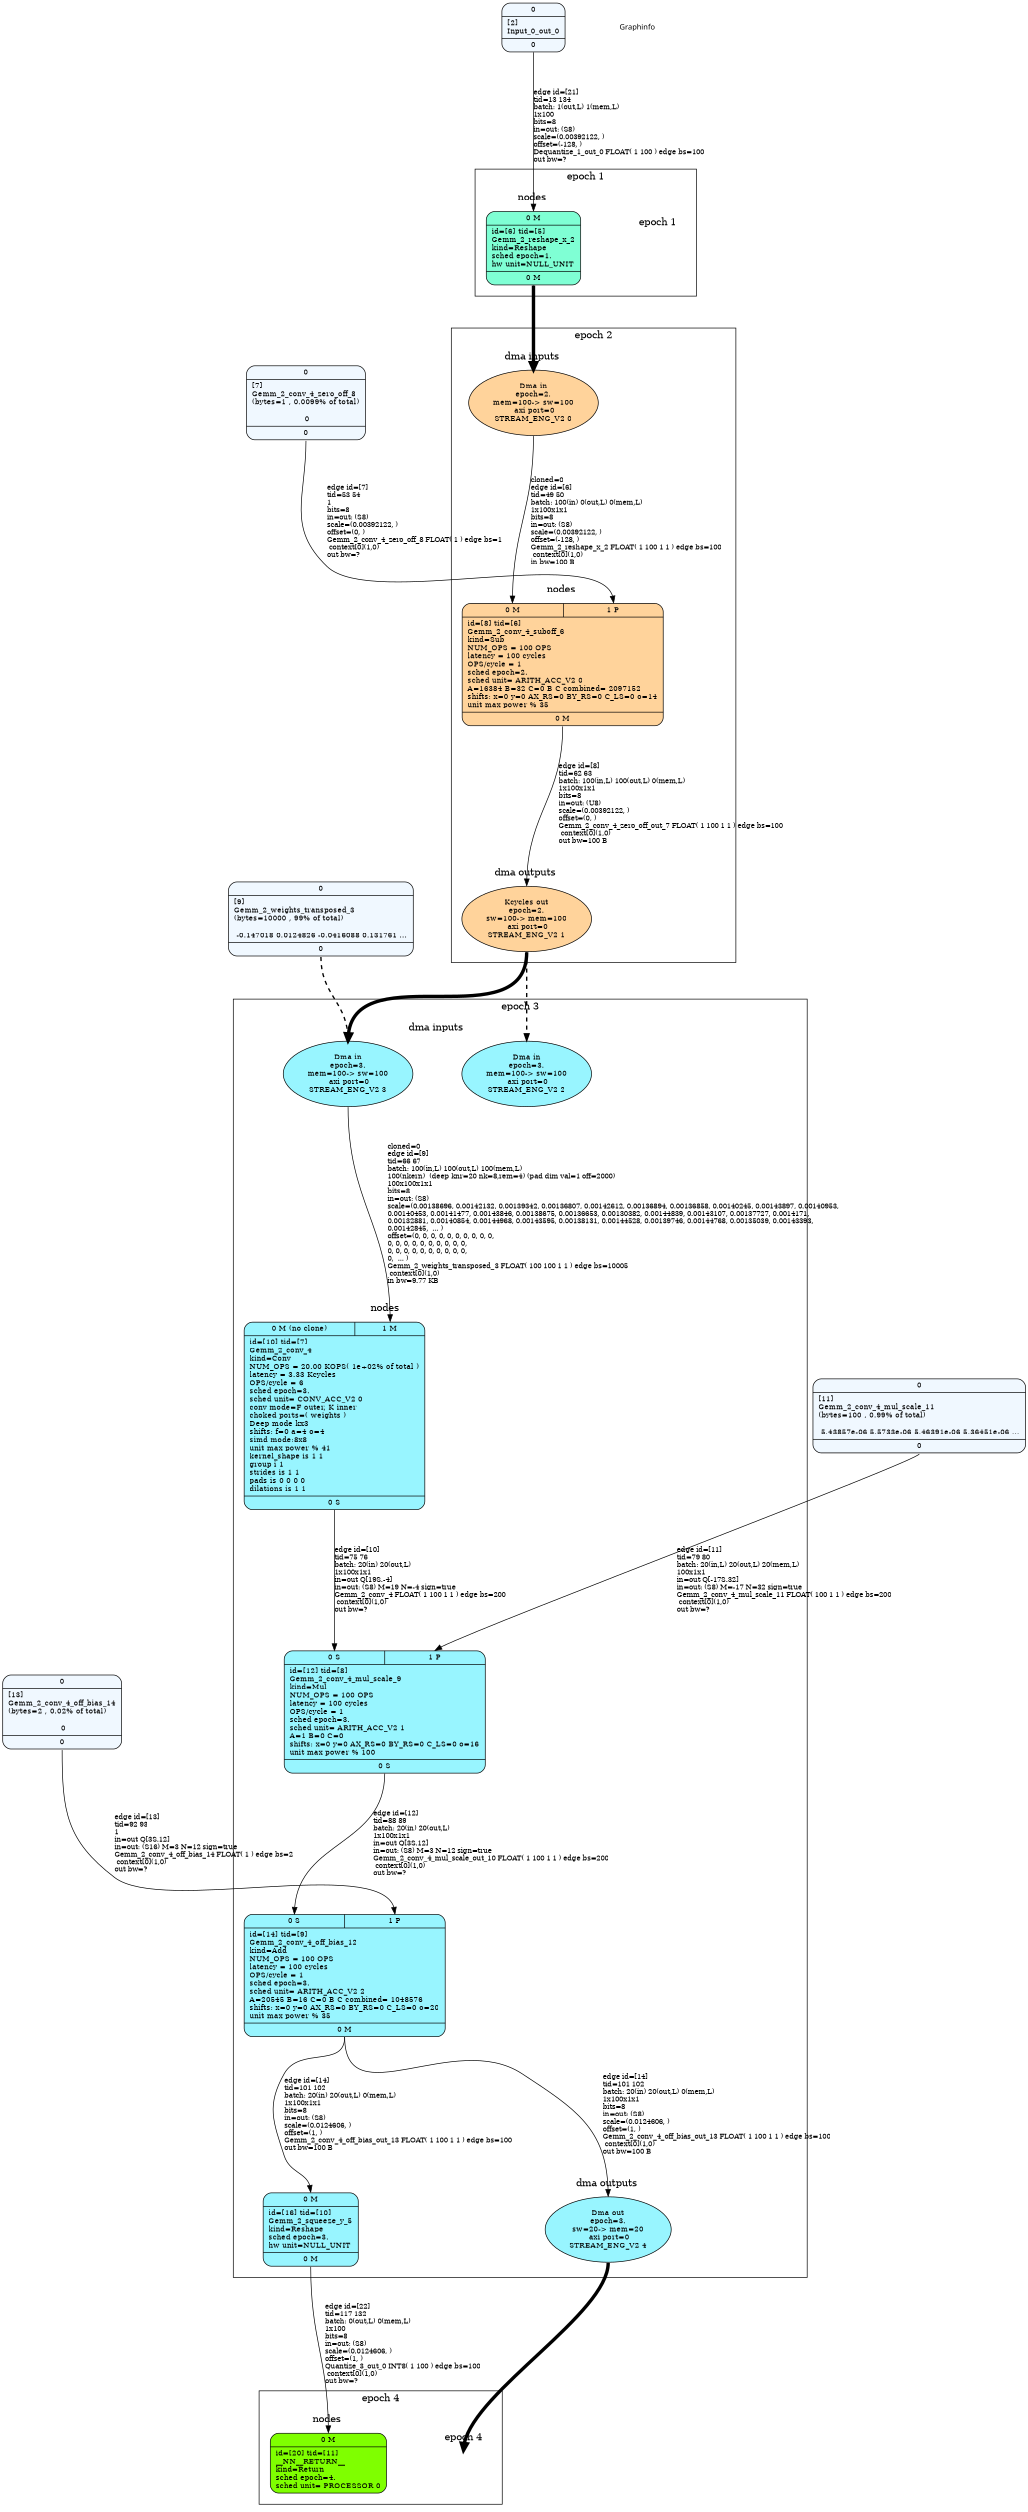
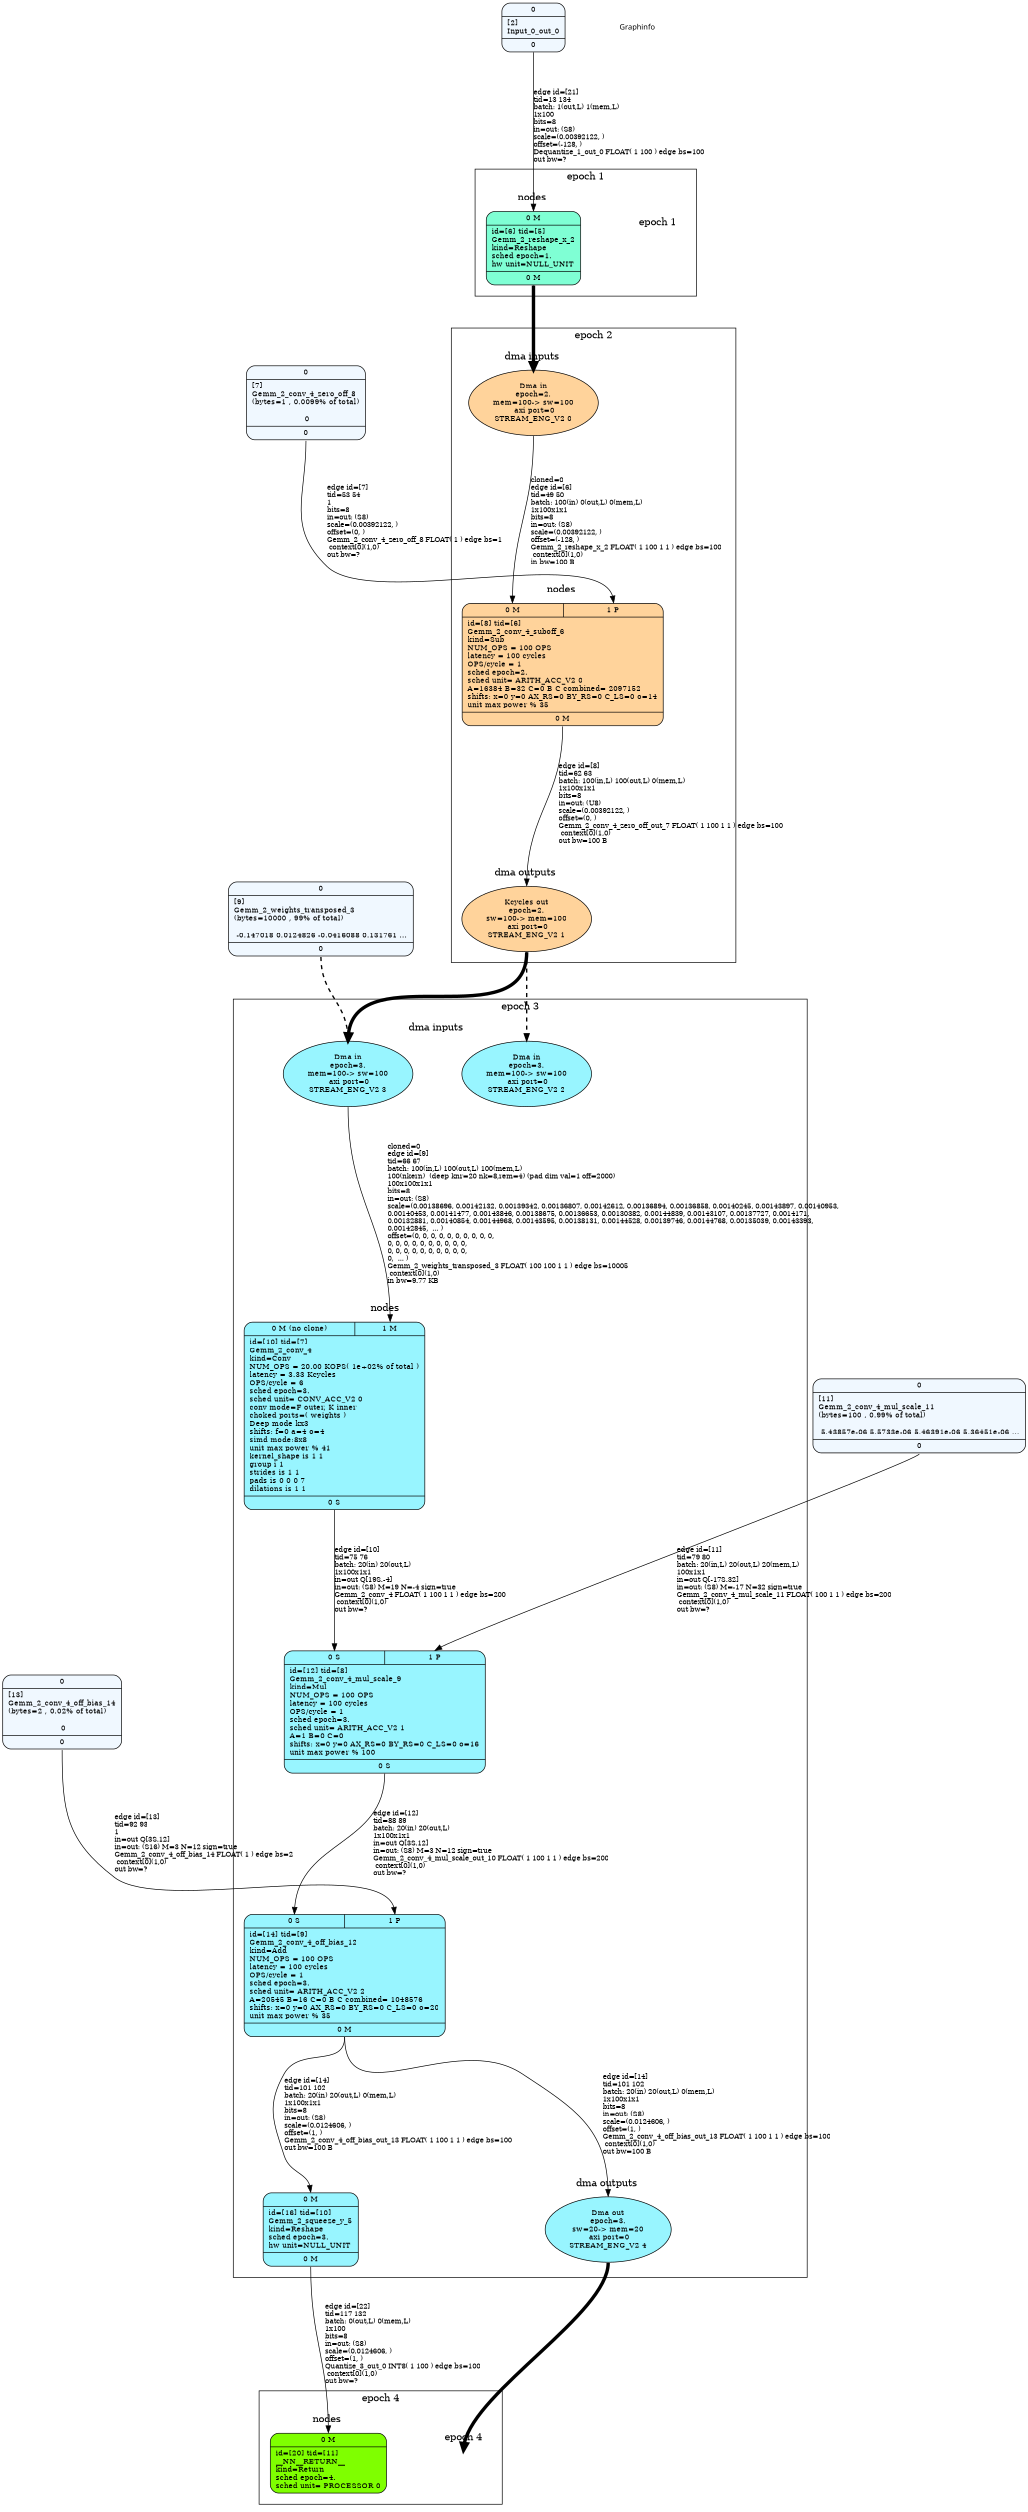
(277, 1481) -> (277, 1481)
